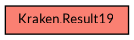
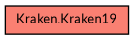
(67, 20) -> (67, 20)
